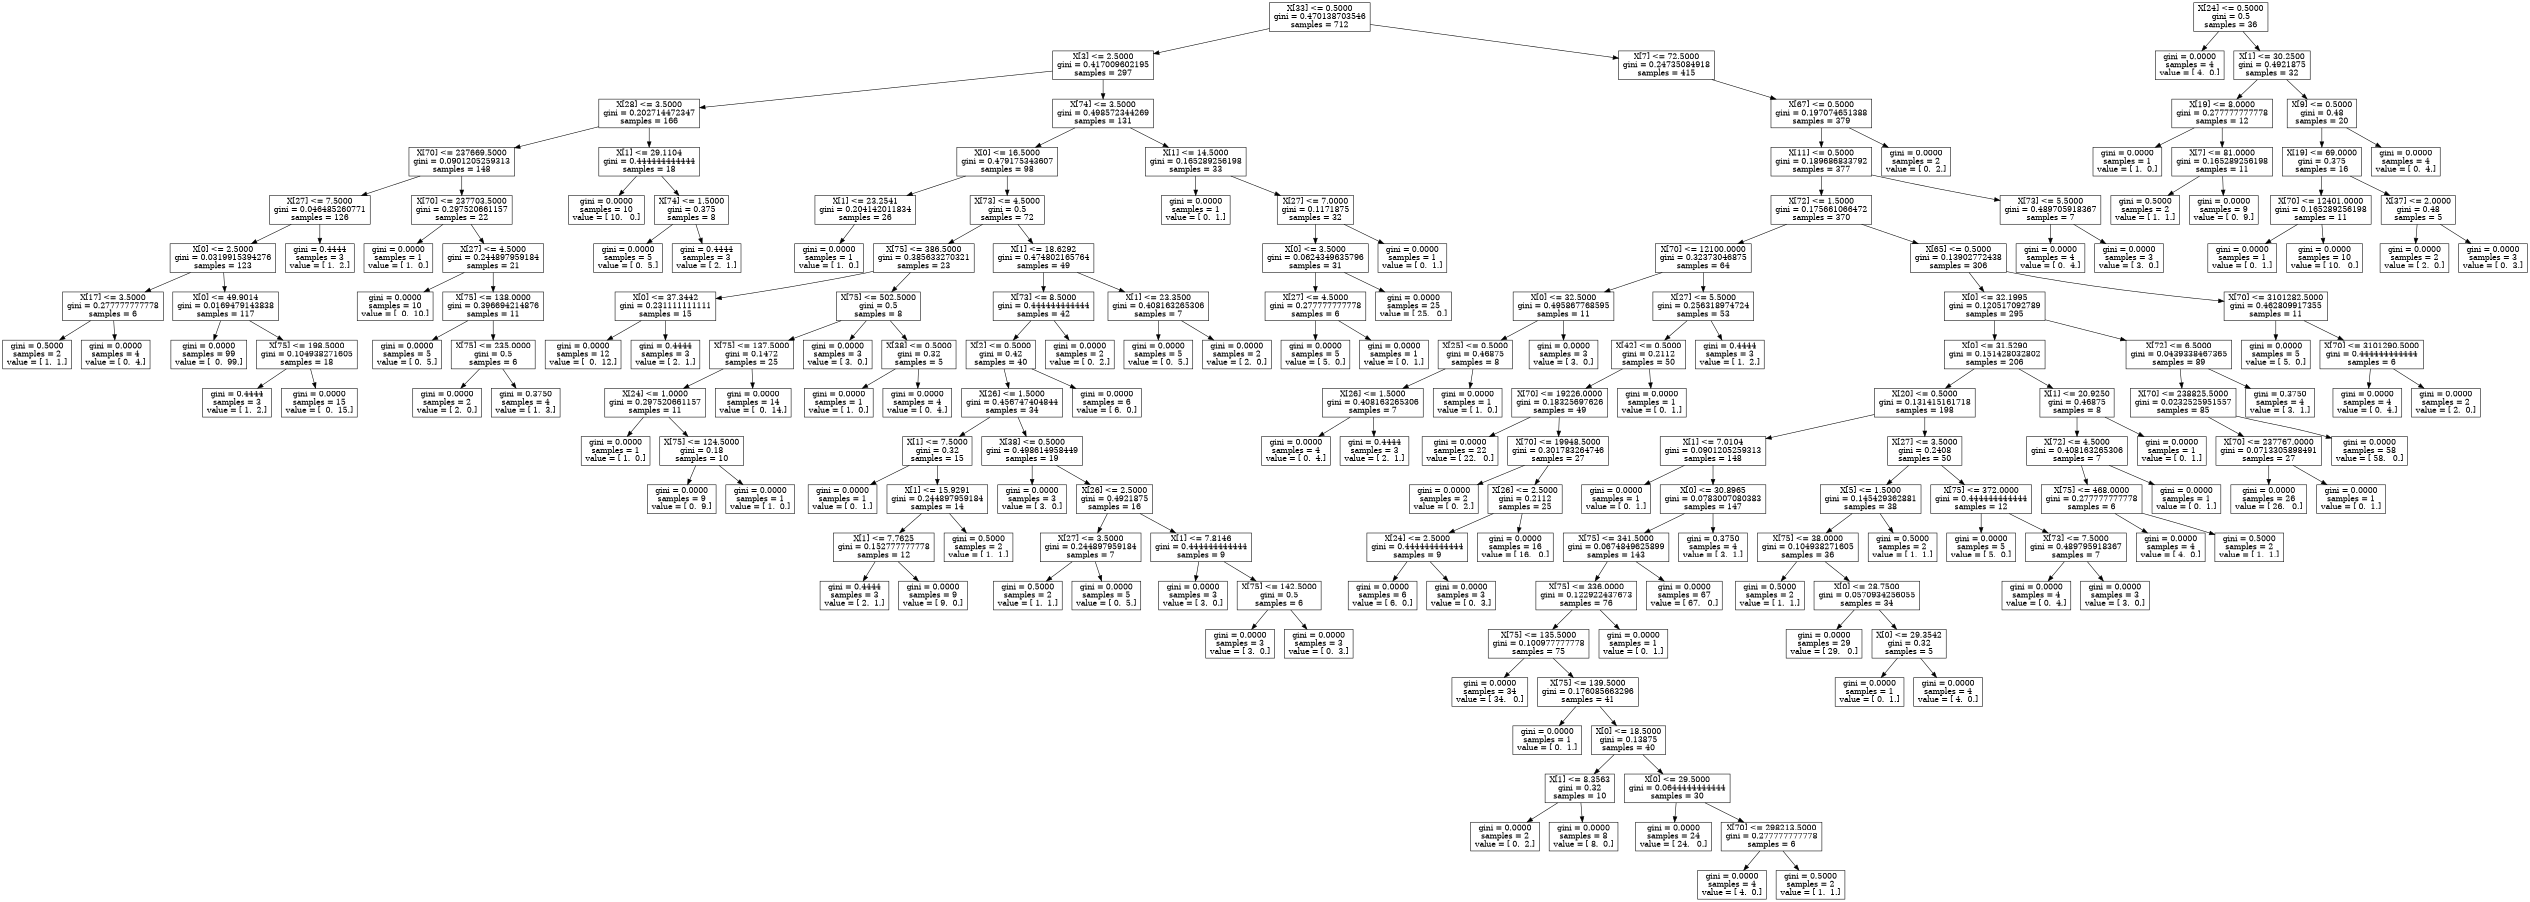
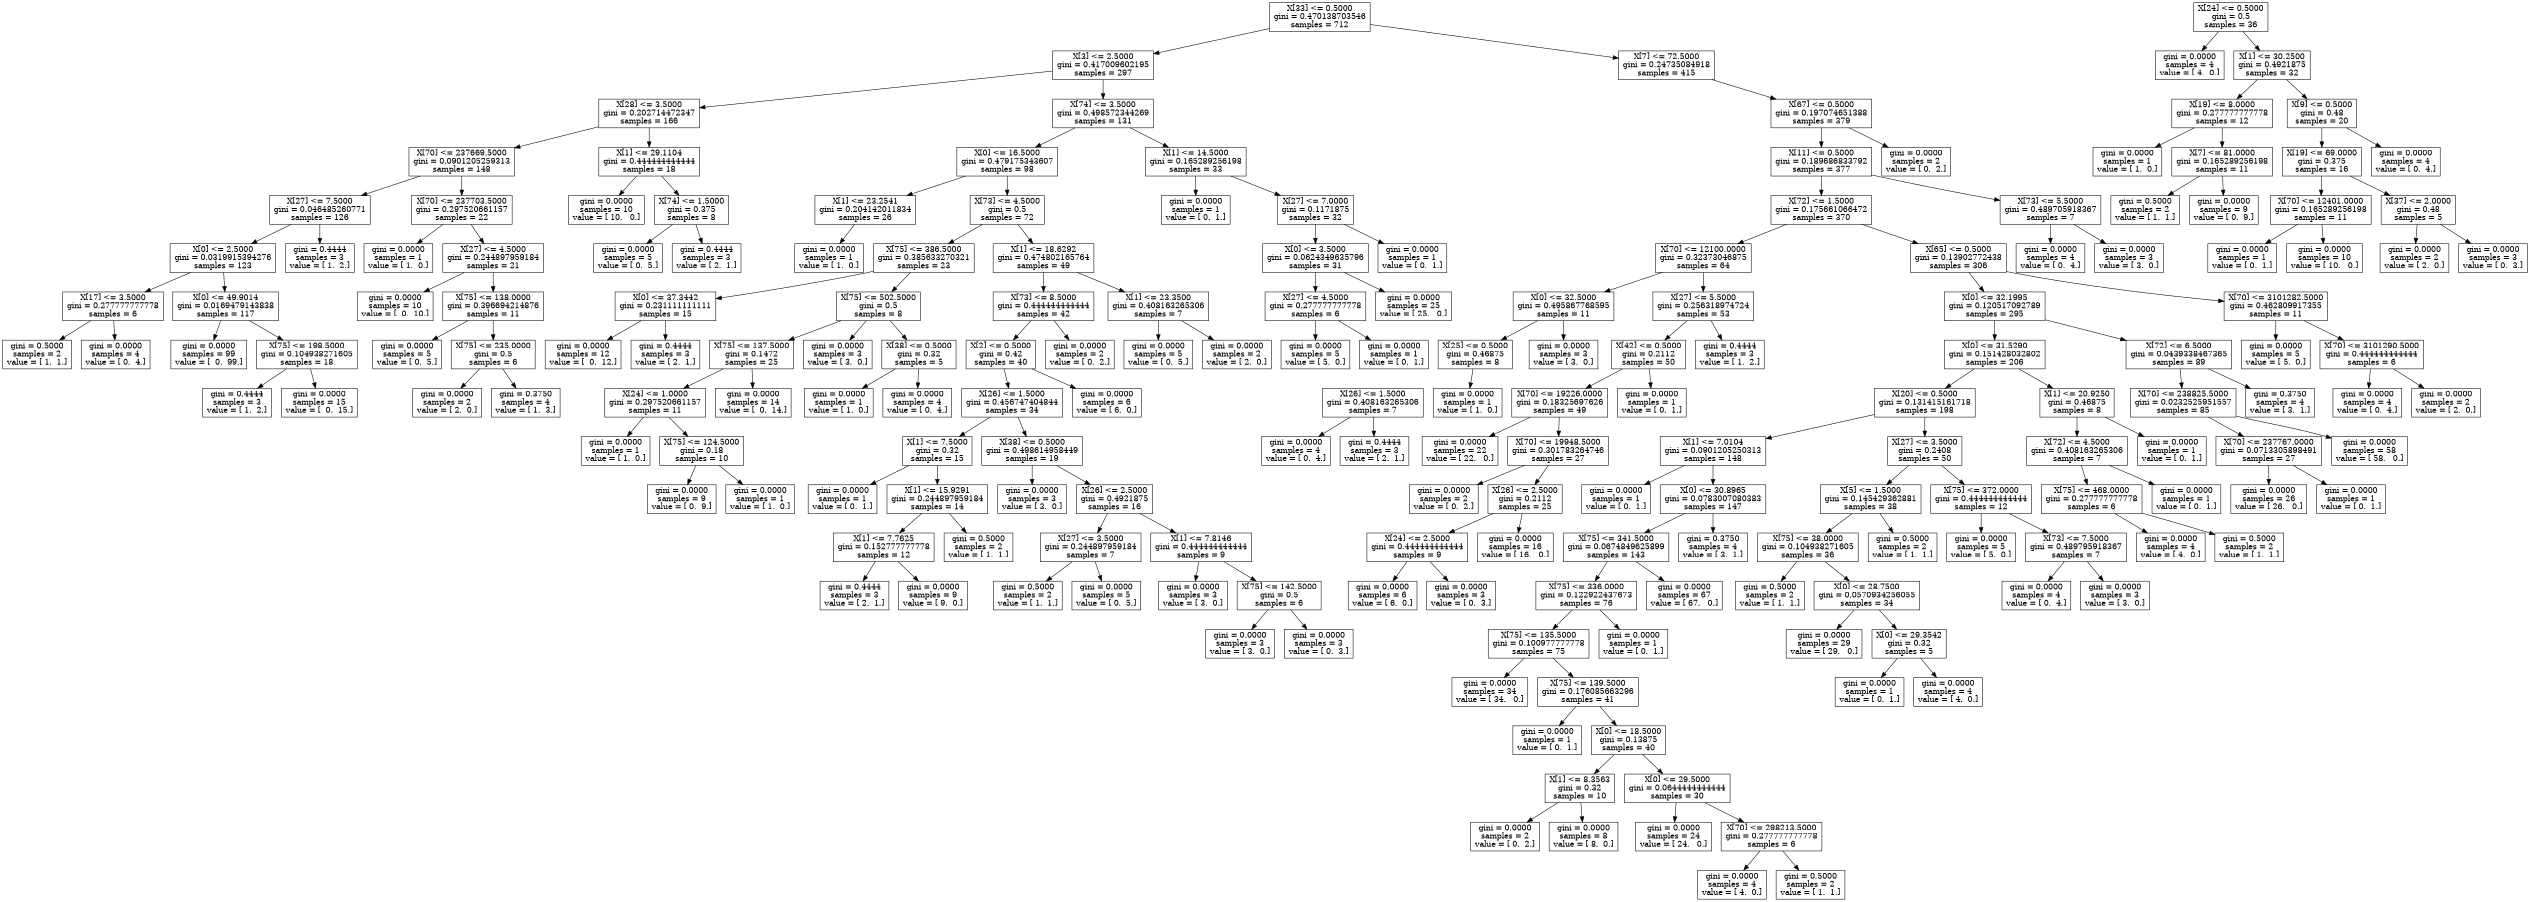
(1427, 377) -> none
(1713, 451) -> (1713, 451)
